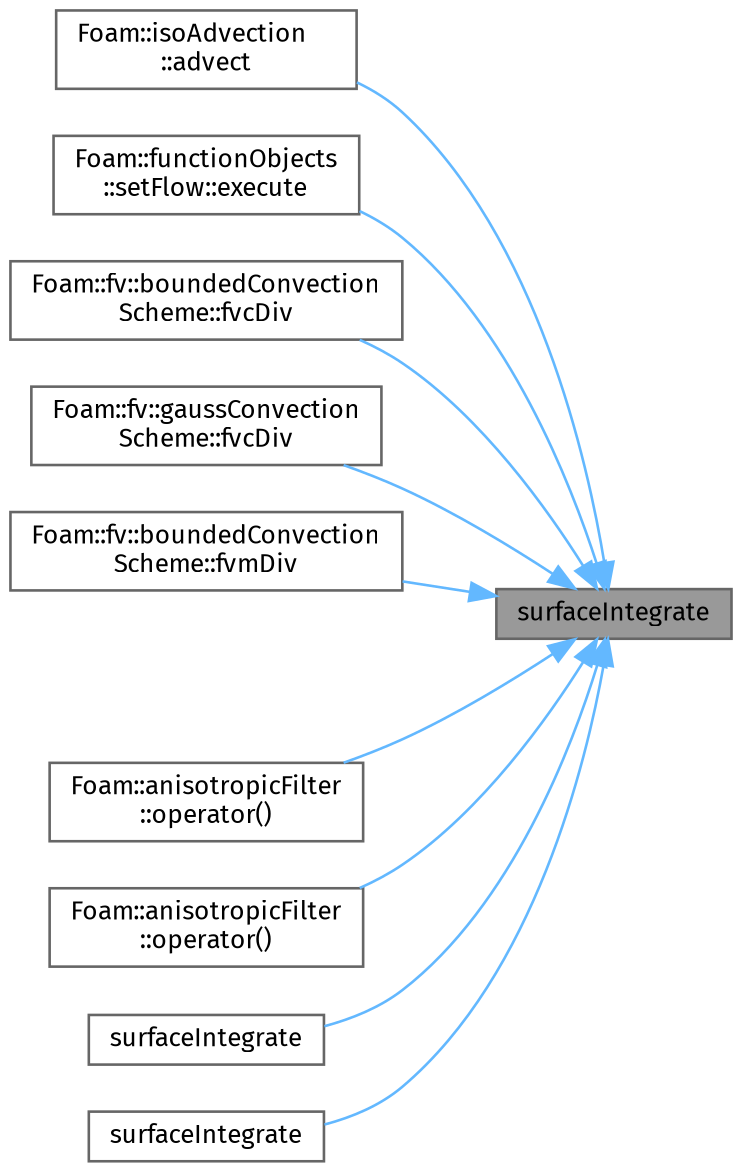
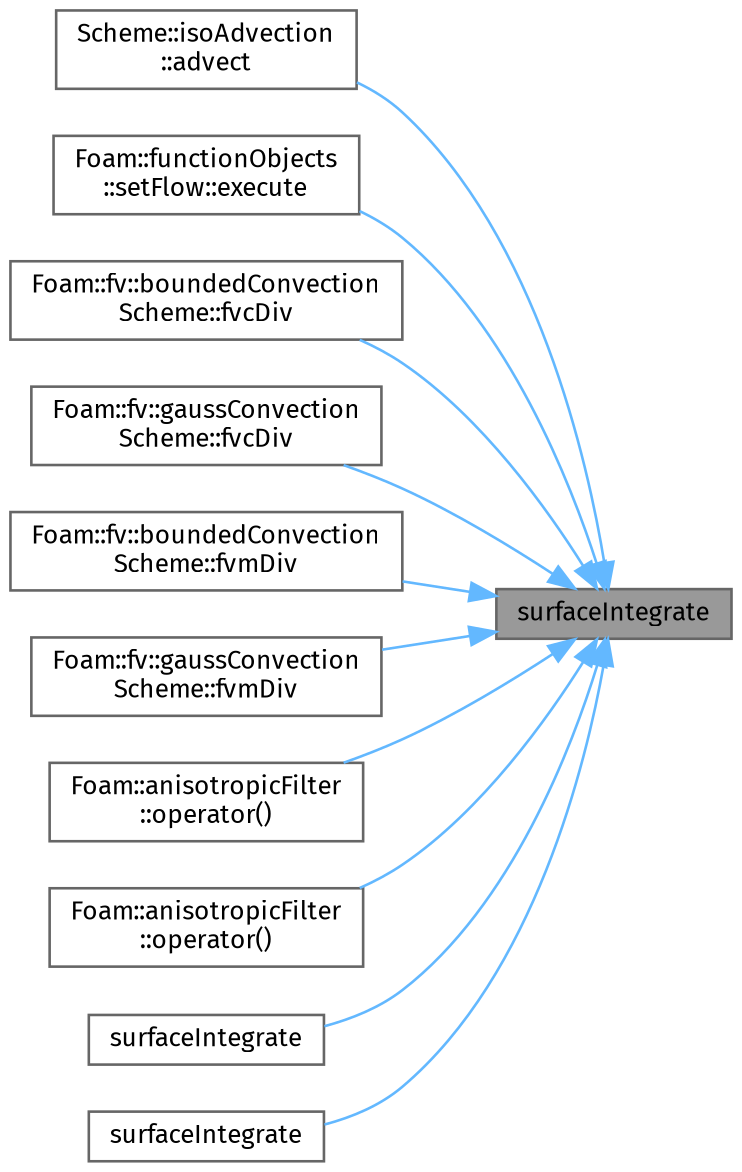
(206, 50) -> (206, 50)
none -> (206, 677)
